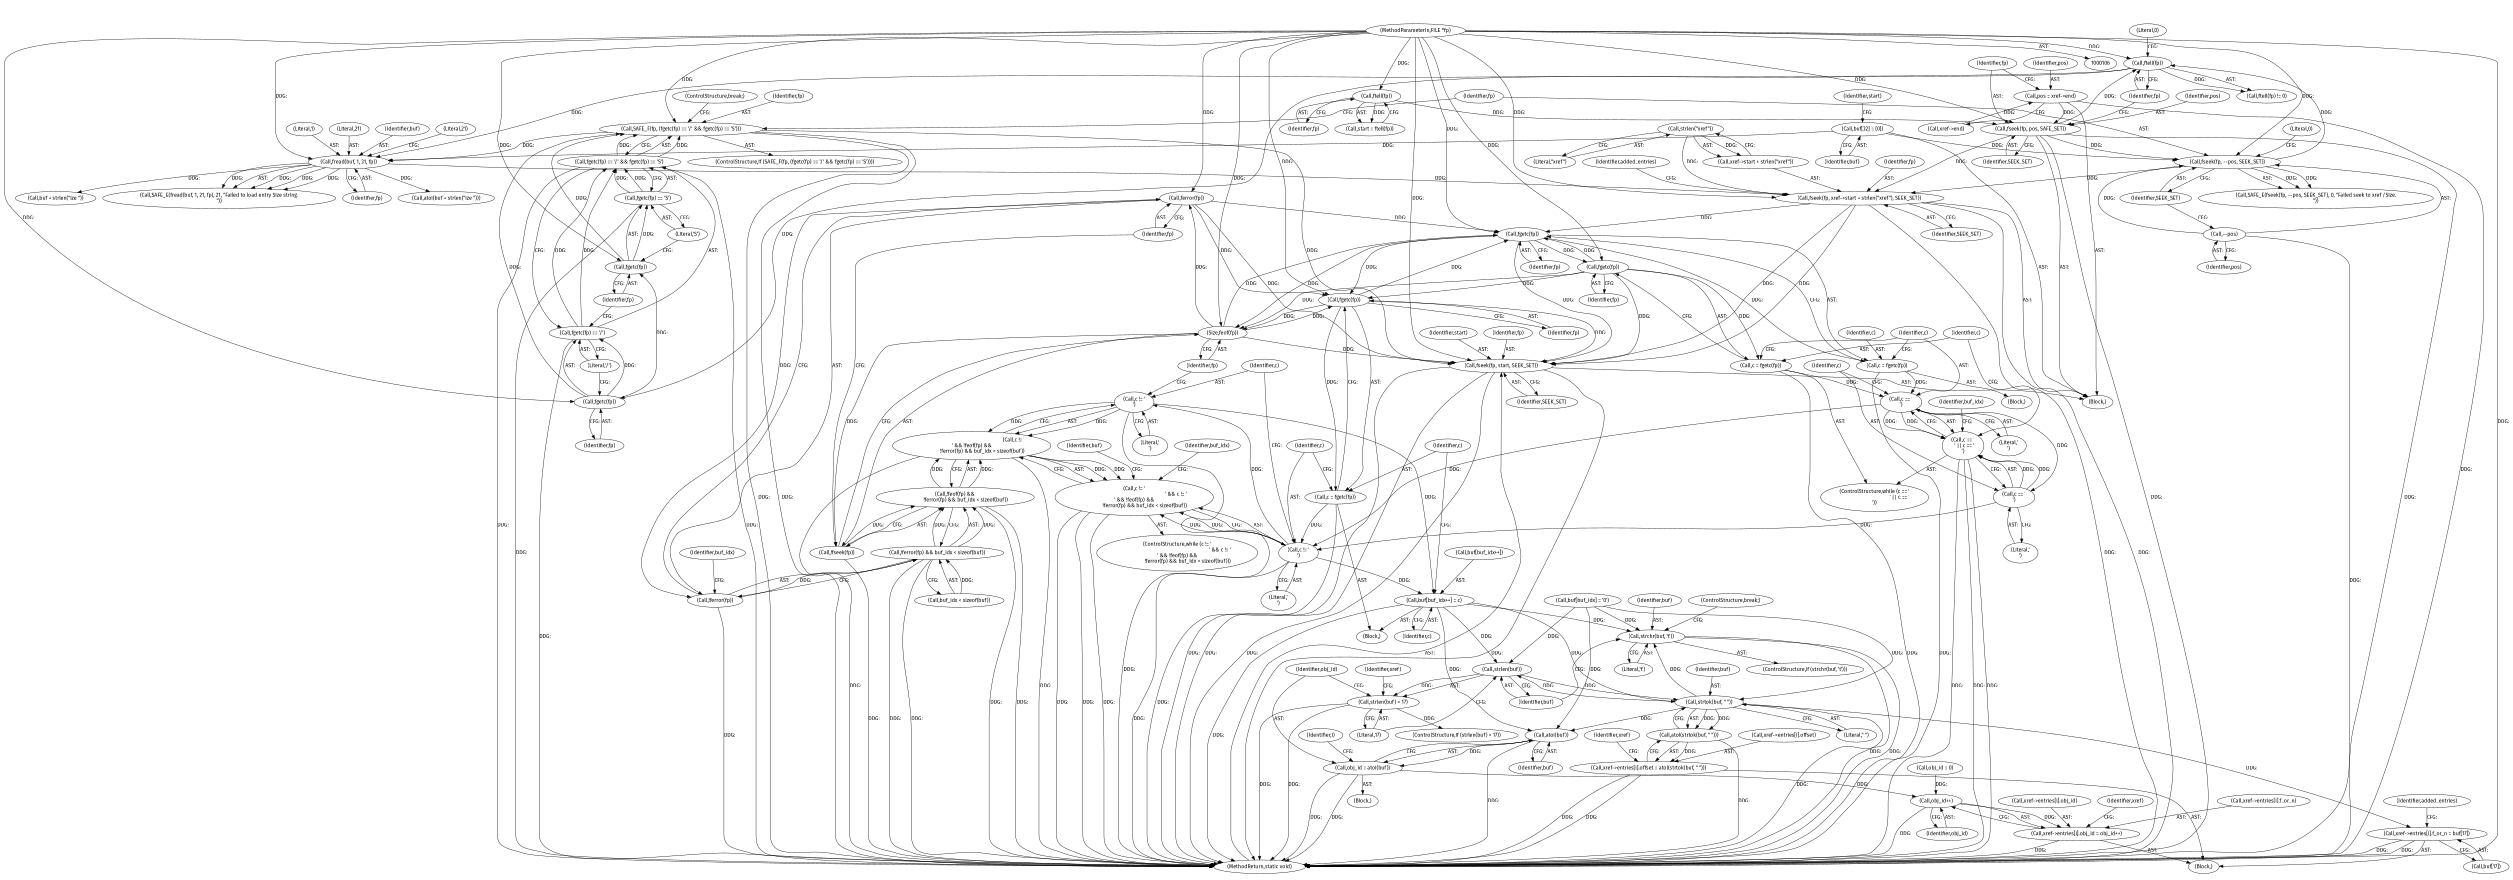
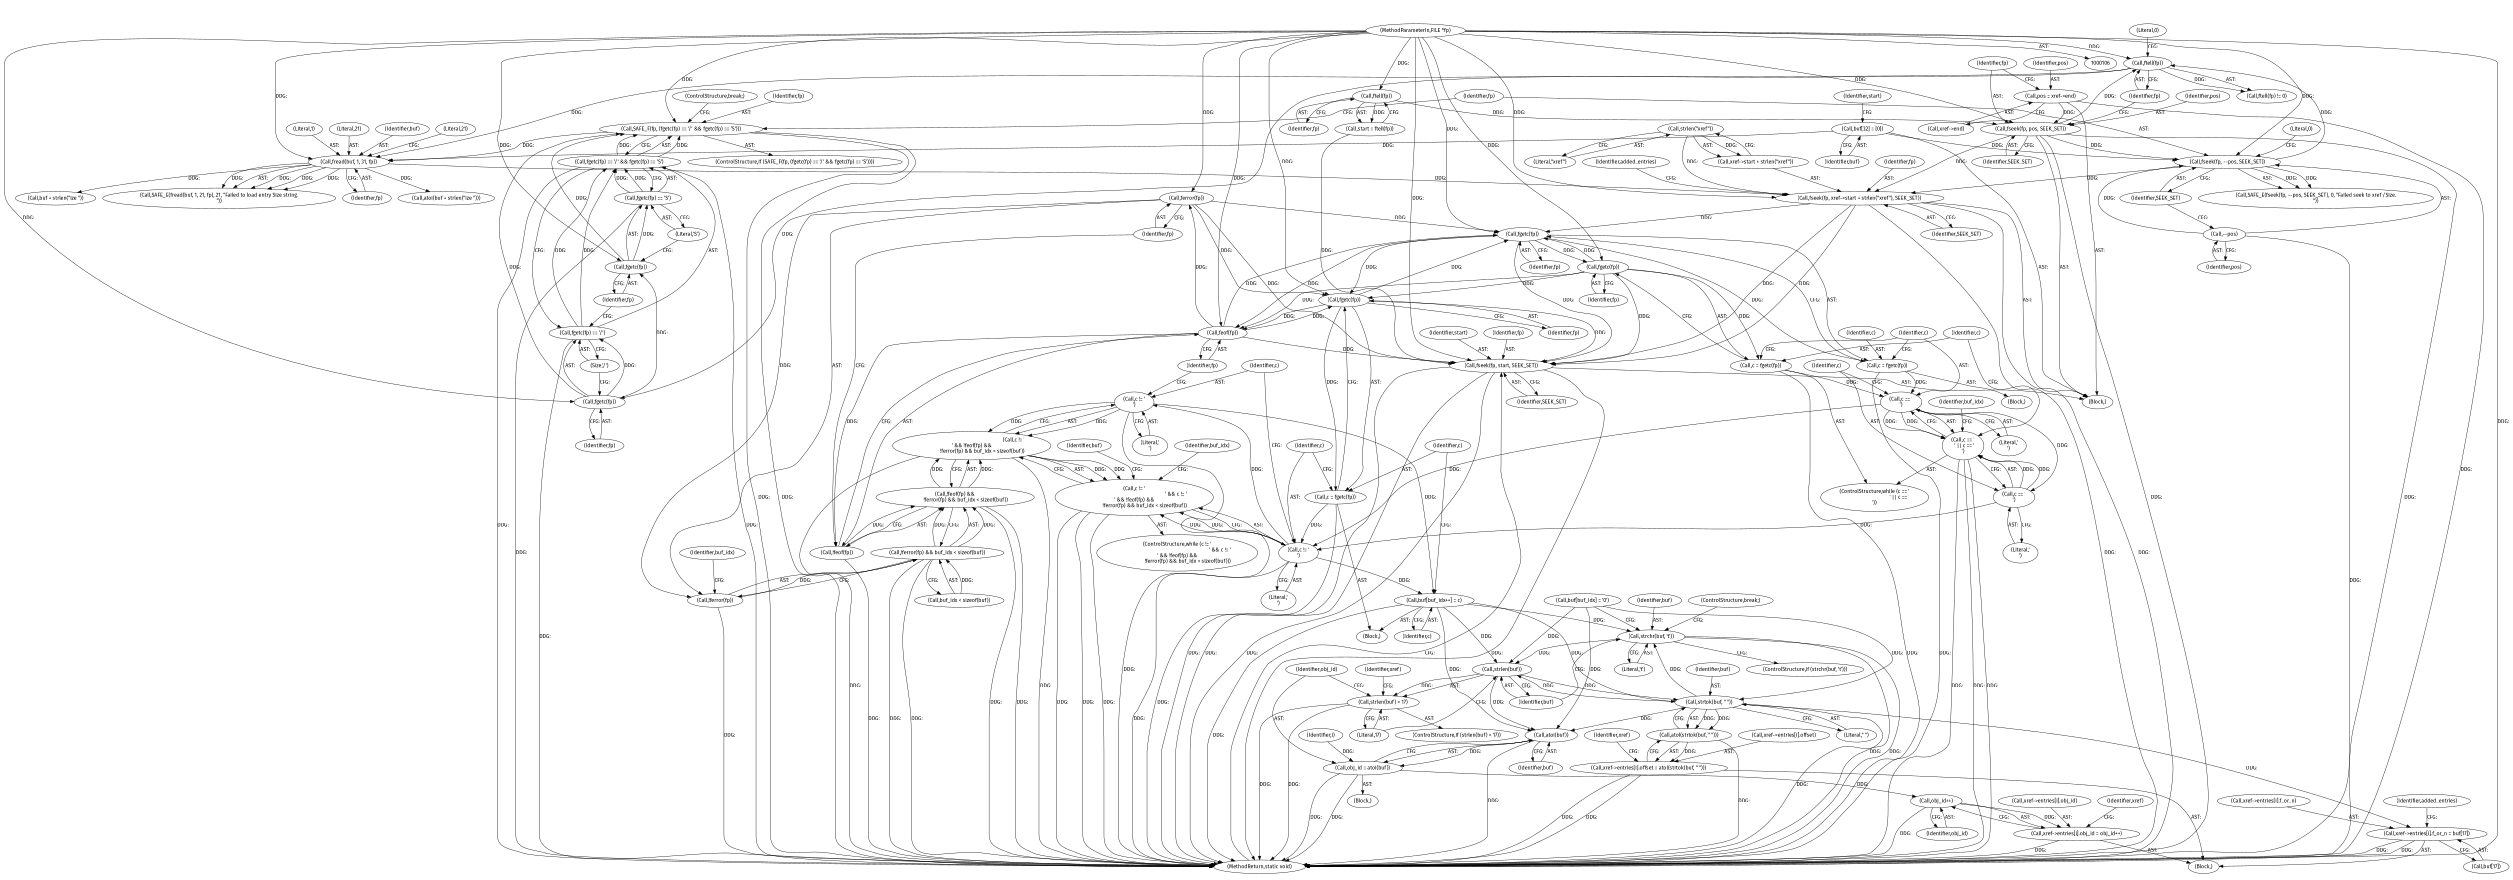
(2010, 113) -> (2010, 113)
(2031, 129) -> (2031, 129)
(1180, 142) -> (1332, 285)
(804, 275) -> none
(1223, 333) -> (1223, 333)
(600, 366) -> (600, 366)
(837, 553) -> (837, 553)
(1479, 553) -> none
(1631, 620) -> (1631, 620)
none -> (1570, 644)
(1431, 653) -> (1431, 653)
(1743, 653) -> (1743, 653)
none -> (1496, 712)
(1430, 719) -> (1430, 719)
(1349, 752) -> (1349, 752)
(1935, 768) -> none
(2170, 816) -> (2338, 818)
